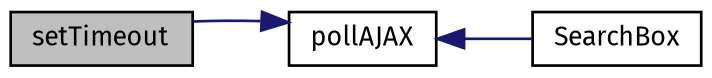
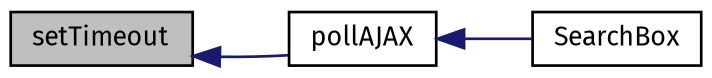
(227, 21) -> (254, 57)
